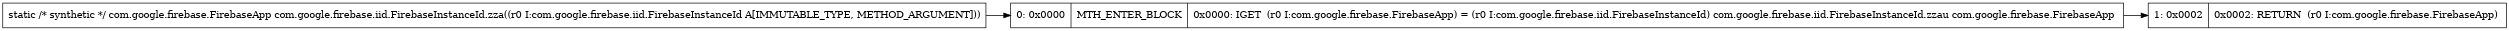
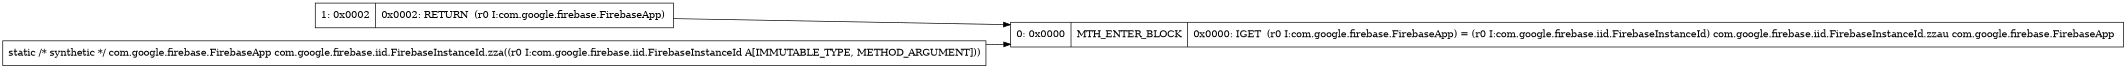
(2132, 15) -> (838, 22)
